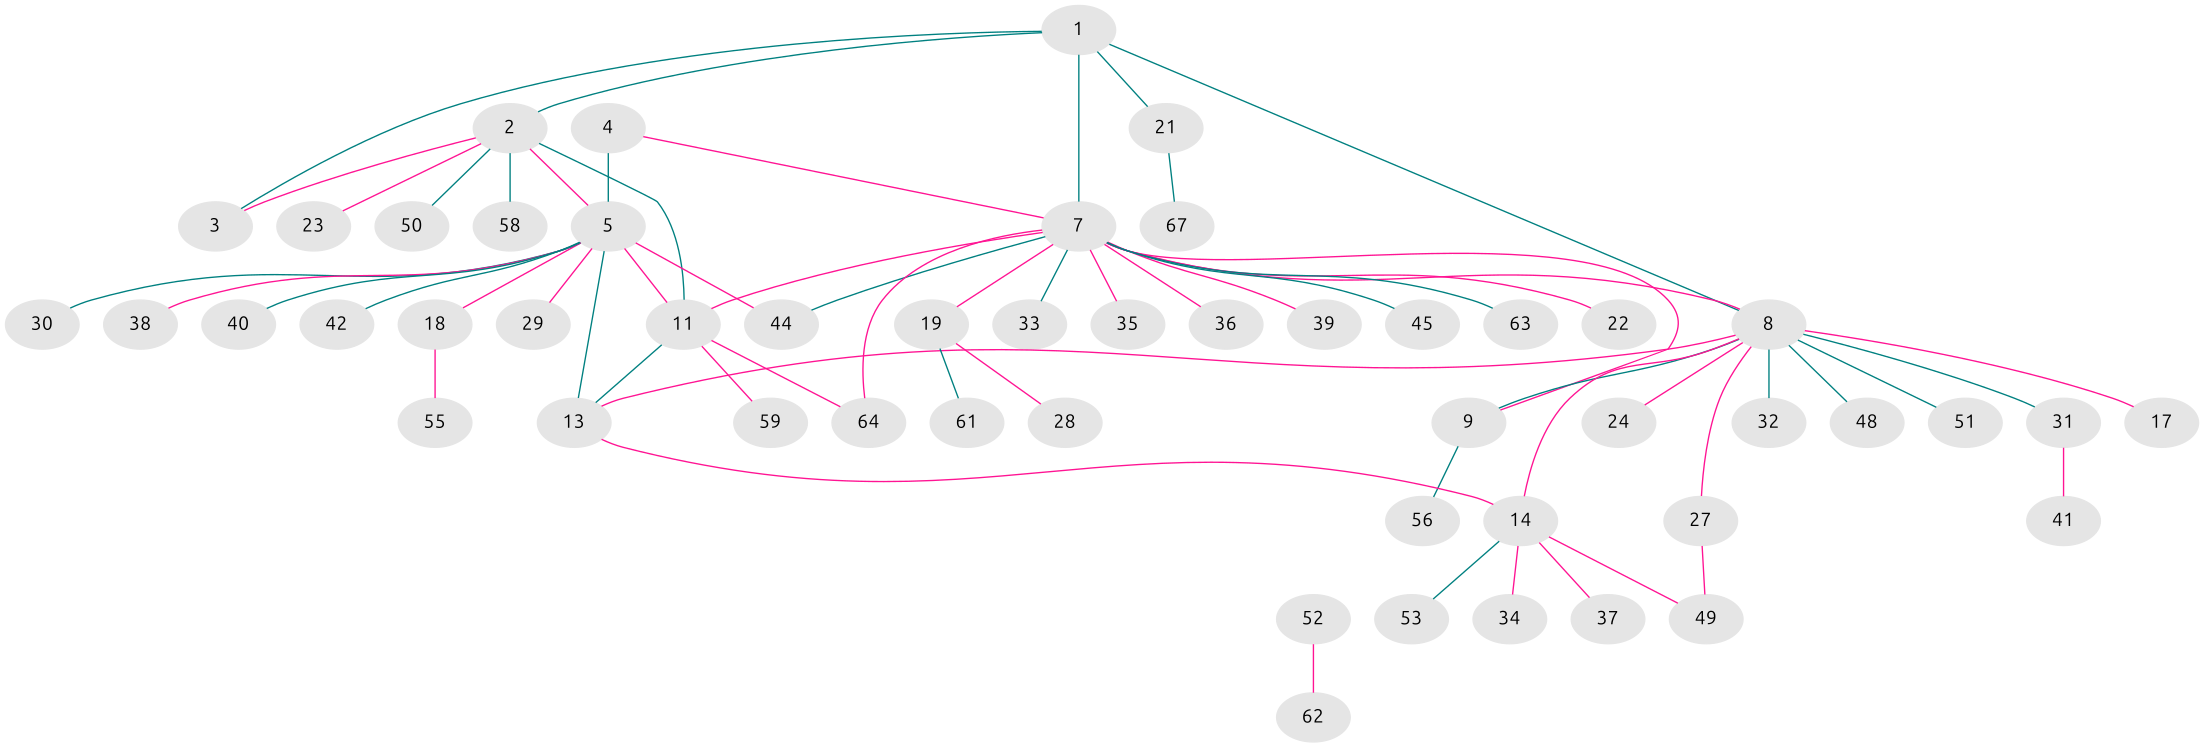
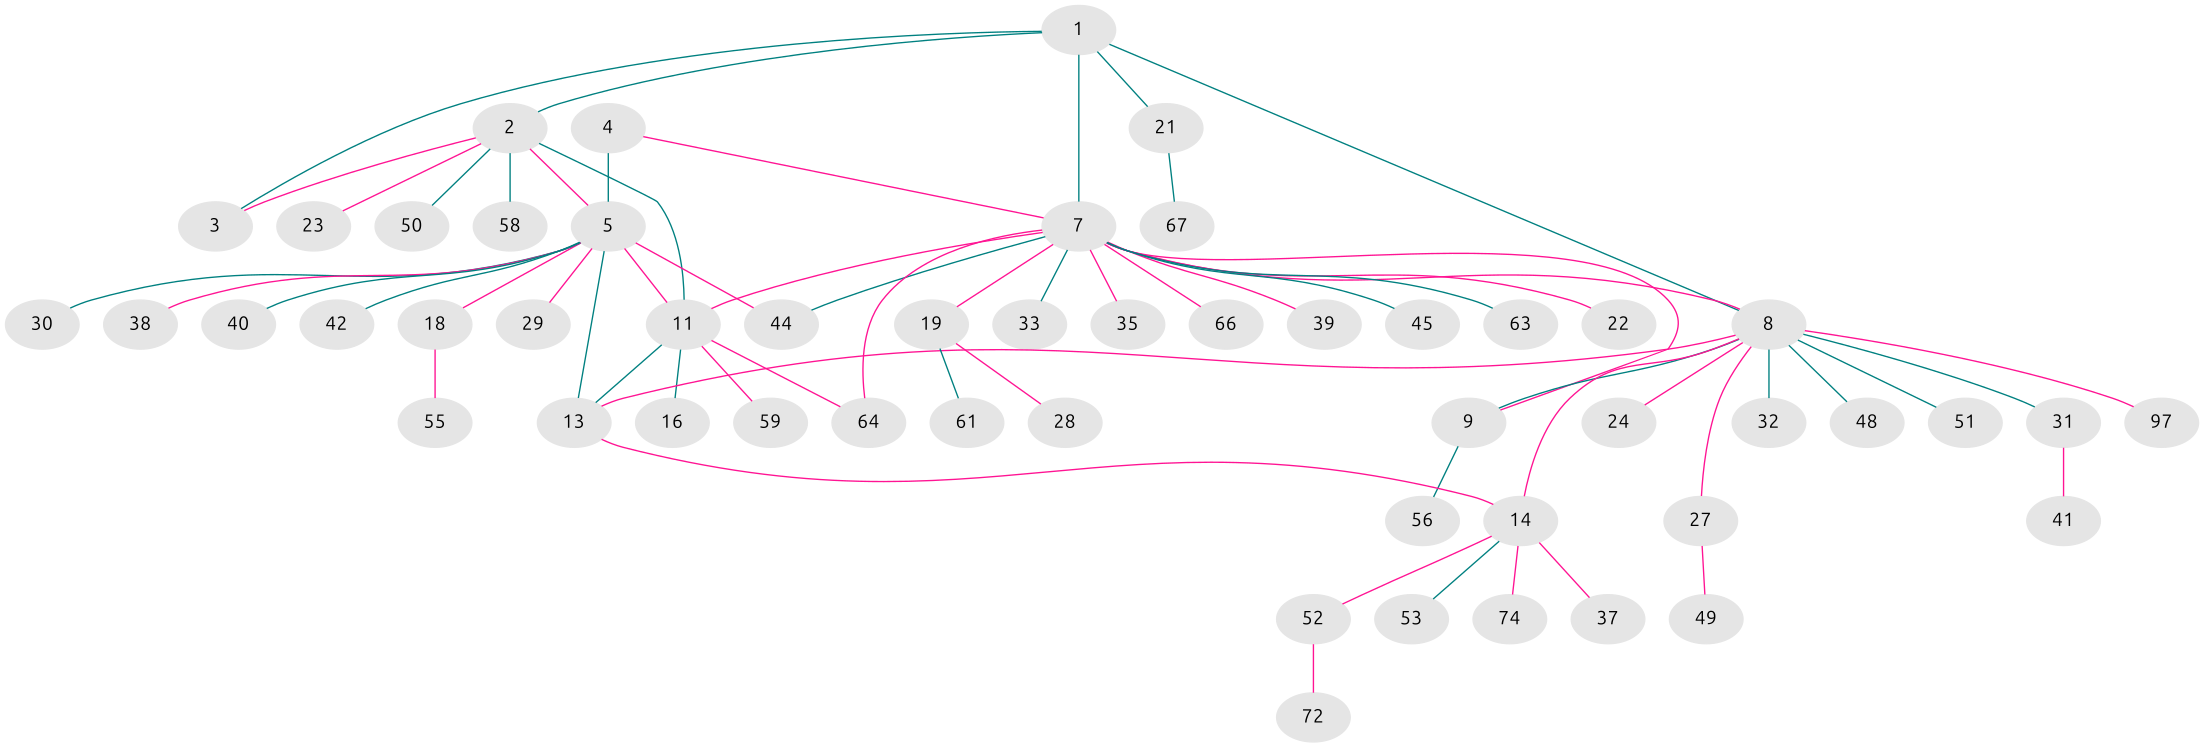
(1226, 325) -> (1226, 325)
none -> (672, 423)
(2162, 423) -> (2162, 423)
(1613, 570) -> (1417, 570)
(1510, 619) -> (1510, 619)
(1313, 717) -> (1313, 717)
